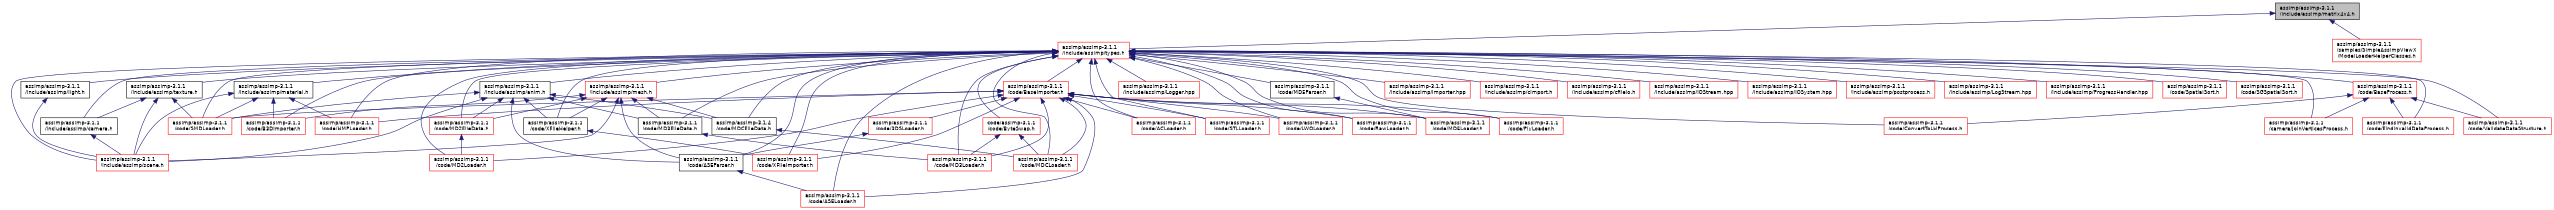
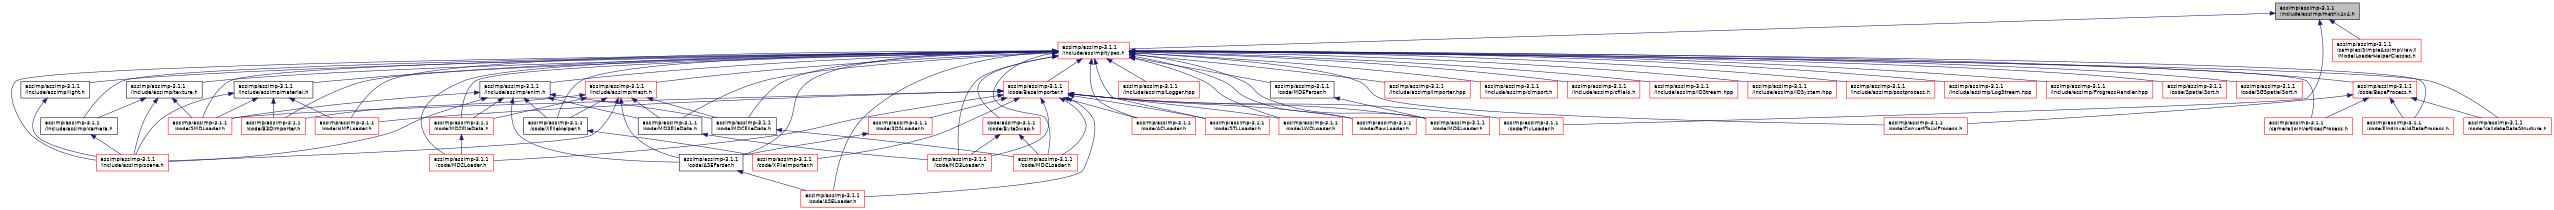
(842, 73) -> none
(1339, 81) -> (1974, 113)
(744, 126) -> (744, 126)
